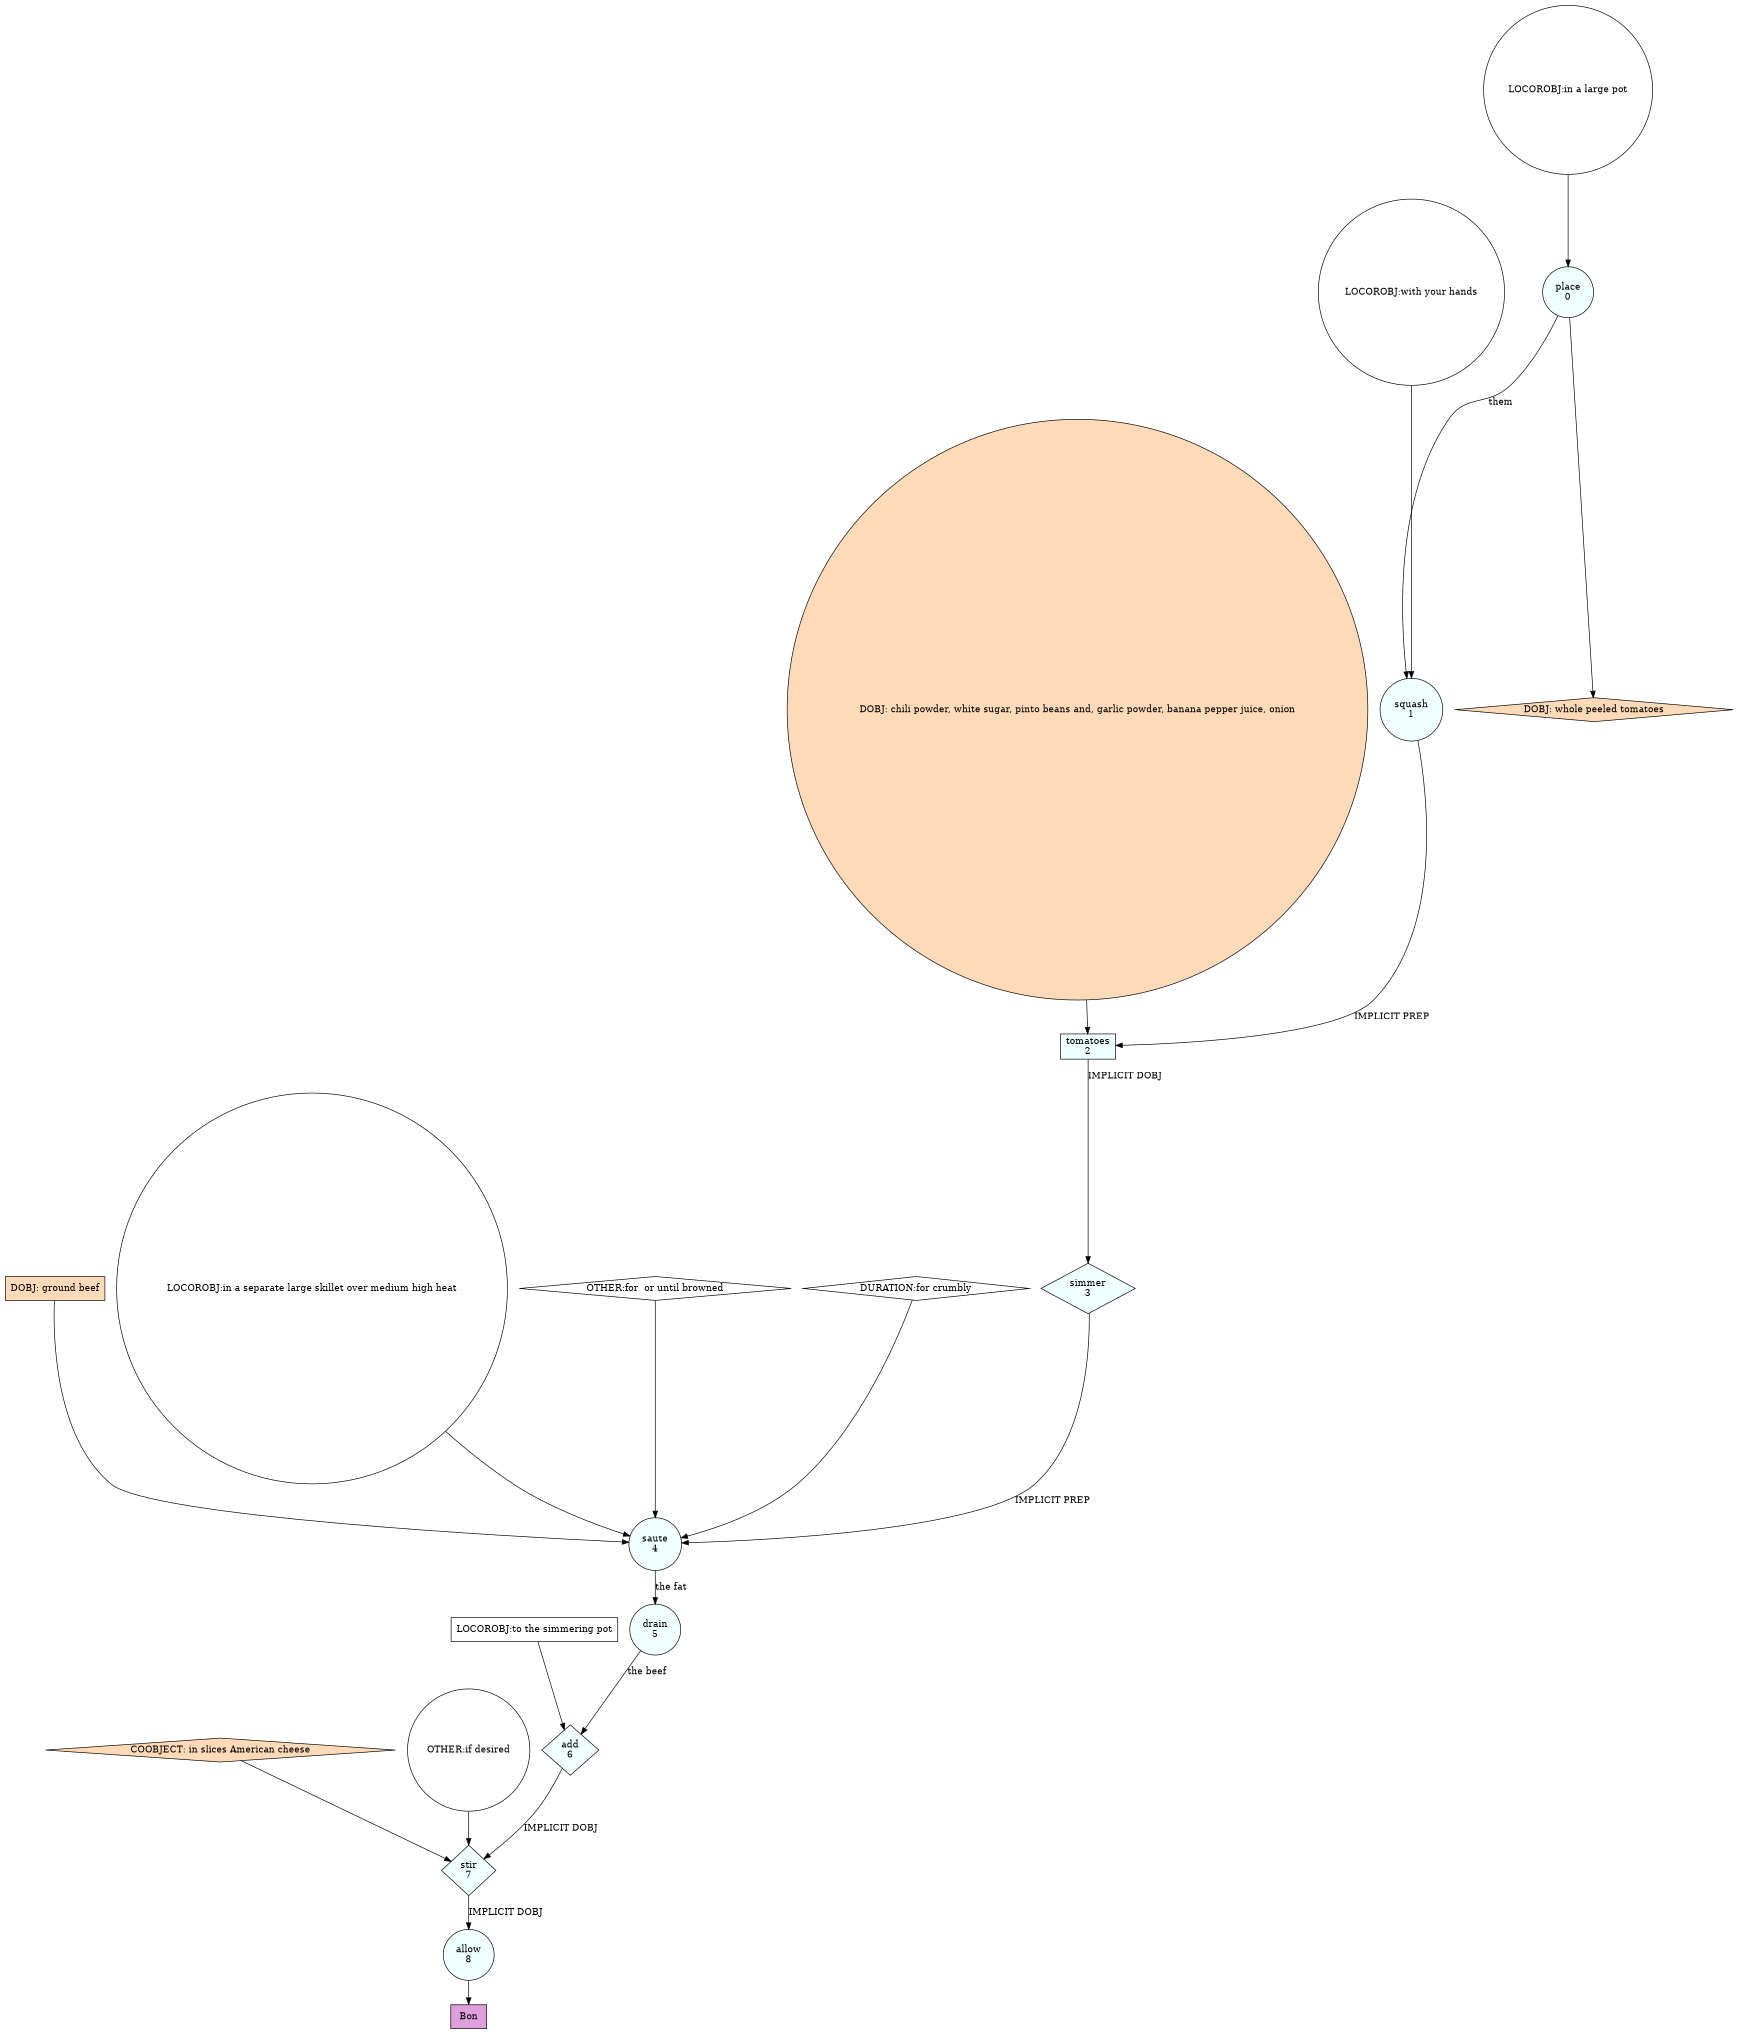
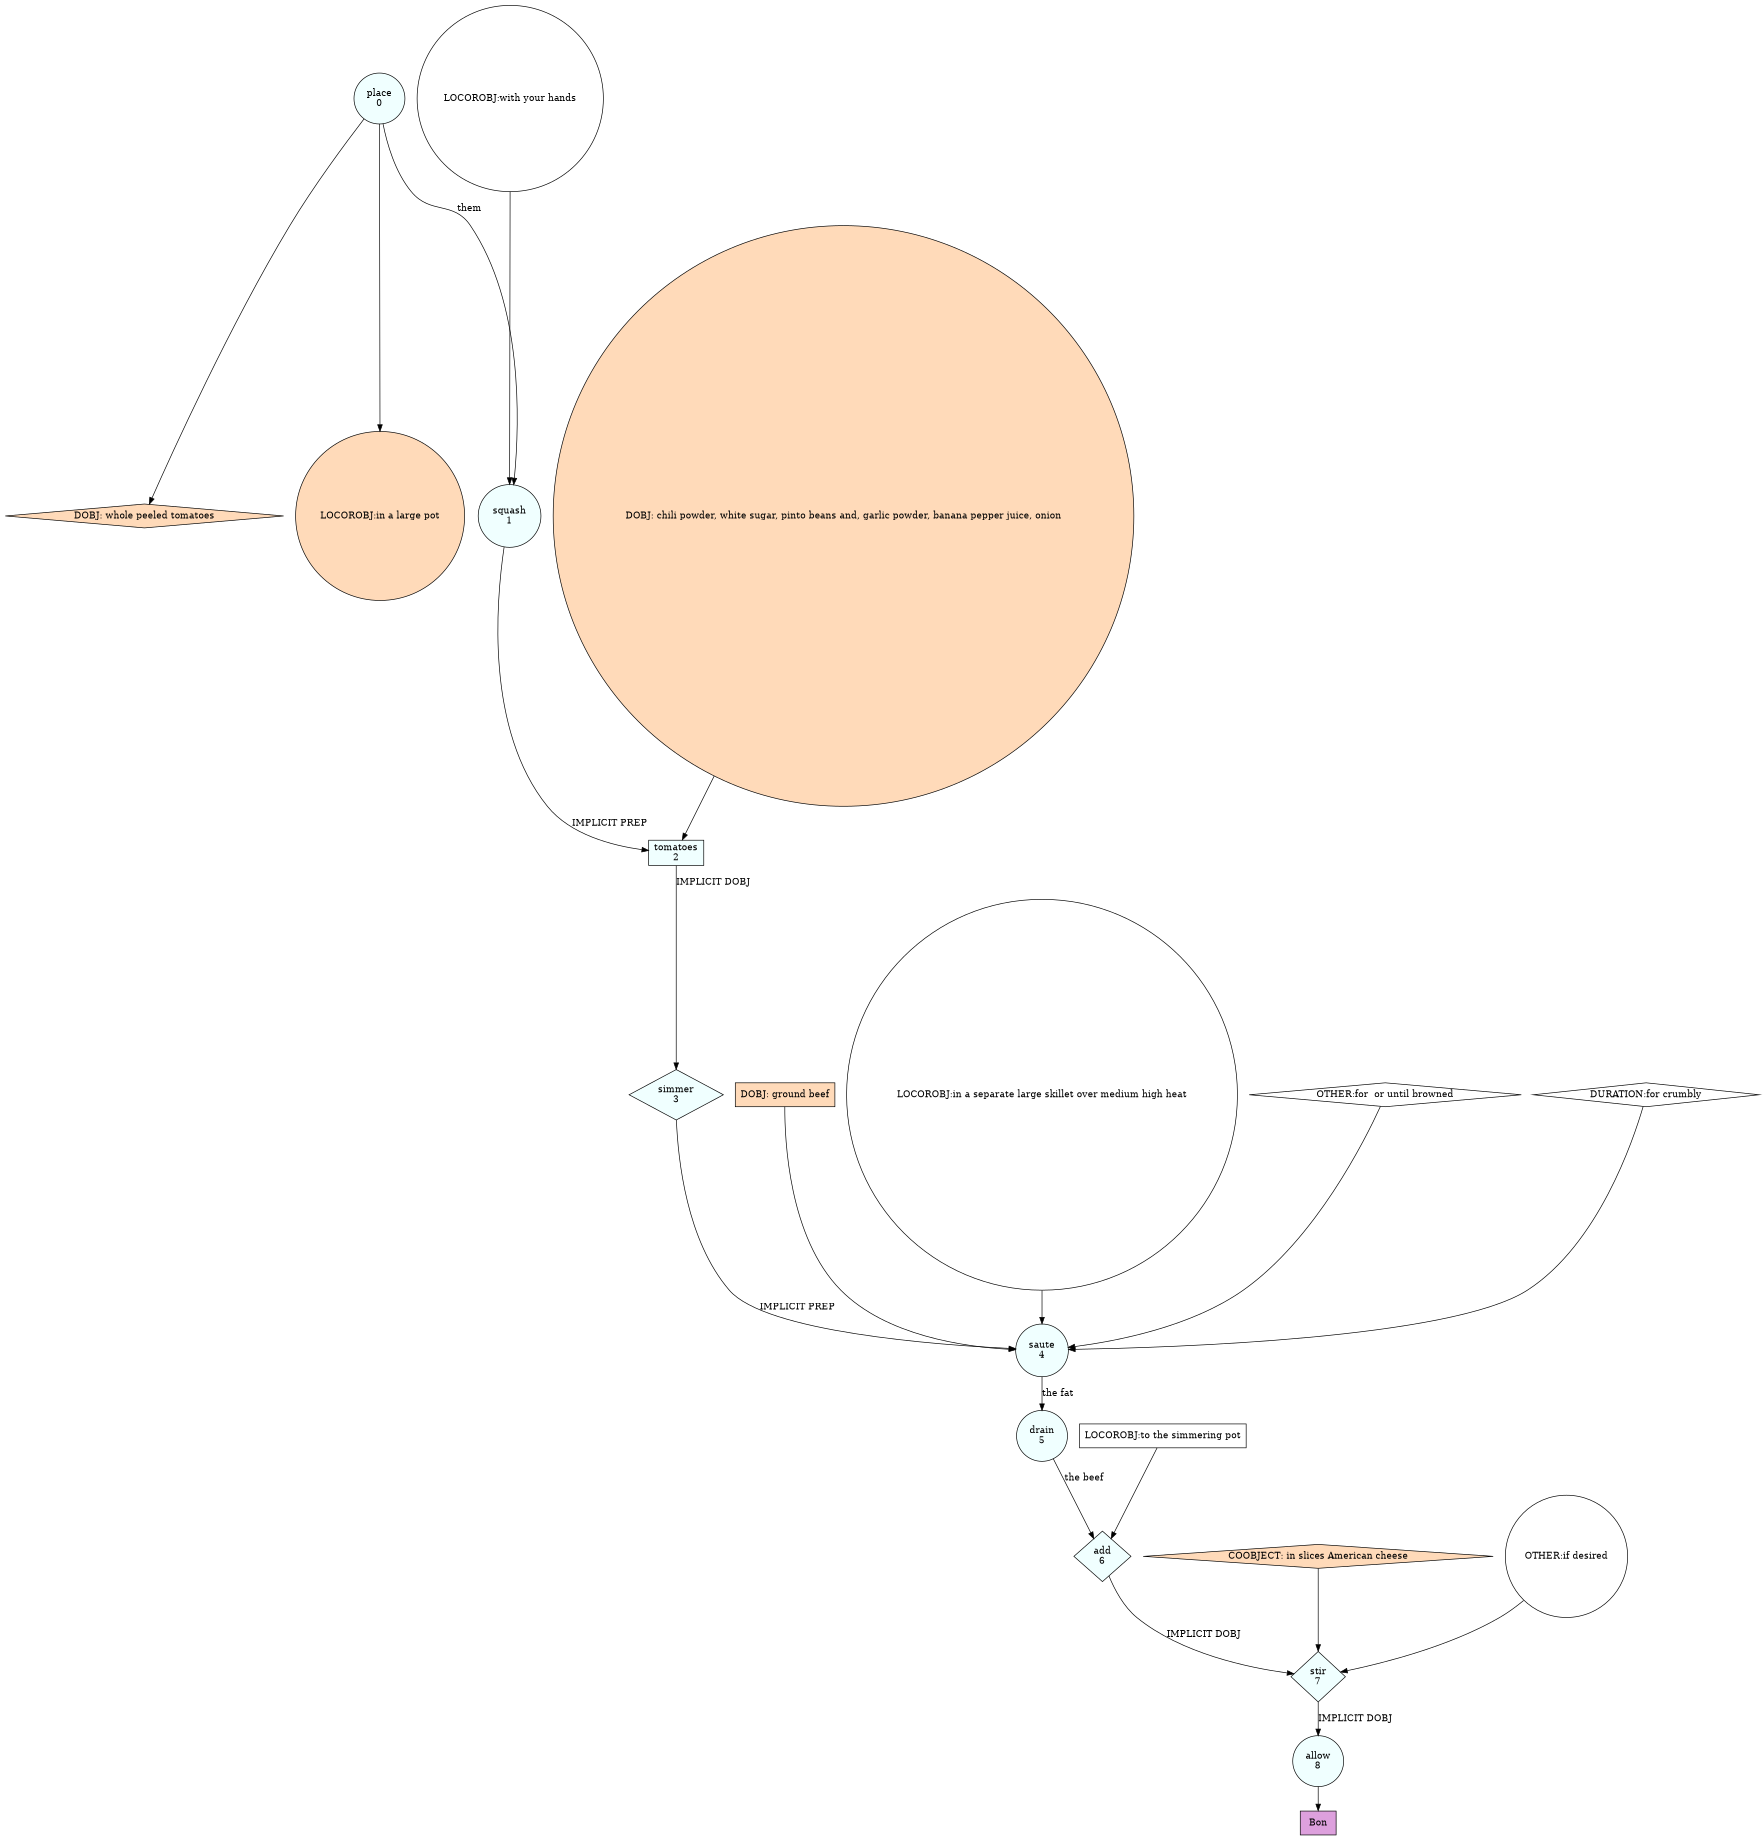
(1568, 90) -> (380, 516)
(1568, 217) -> (380, 274)
